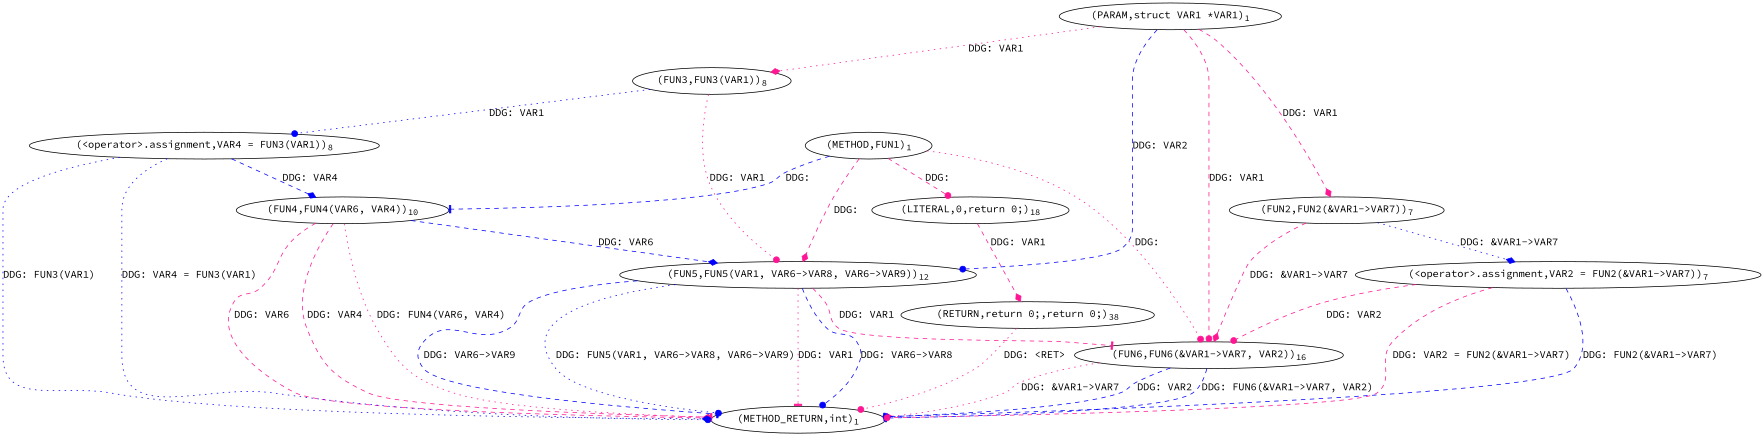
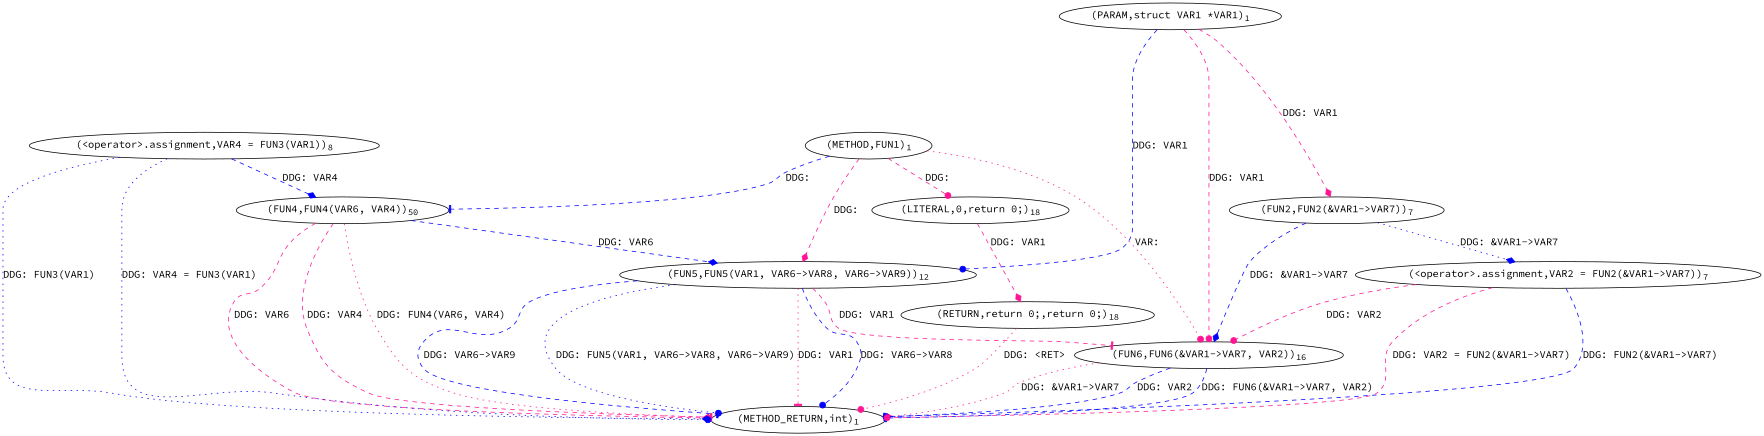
(712, 81) -> none
(1160, 146) -> (1160, 146)
(413, 209) -> (413, 209)
(1150, 243) -> (1150, 243)
(1247, 266) -> (1247, 266)
(1114, 314) -> (1114, 314)
